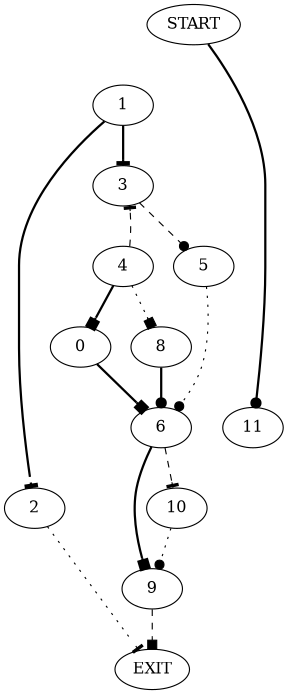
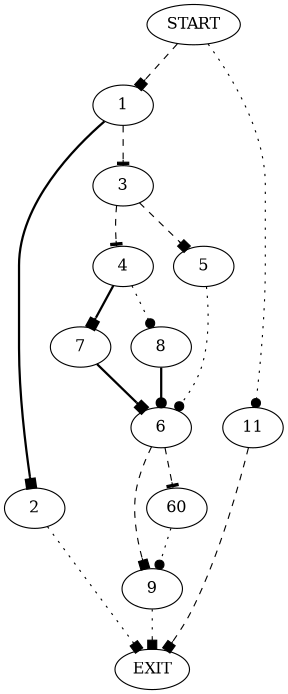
none -> (161, 62)
(123, 143) -> (123, 143)
(265, 215) -> (265, 215)
(160, 223) -> (160, 223)
(131, 229) -> (116, 223)
(19, 285) -> (19, 285)
(140, 302) -> (140, 302)
(81, 347) -> (81, 347)
(135, 501) -> (135, 501)
(177, 508) -> (177, 508)
none -> (218, 548)
(90, 584) -> (90, 584)
(152, 624) -> (152, 624)
